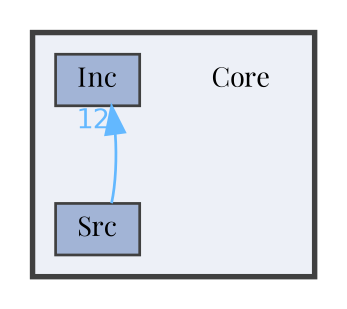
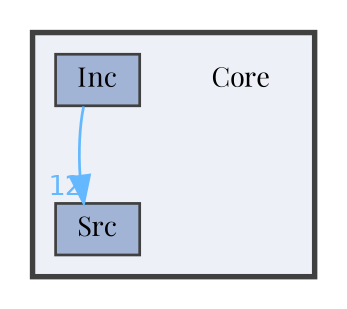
(116, 169) -> (80, 141)
